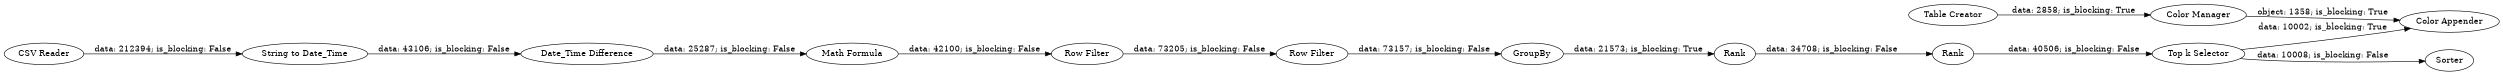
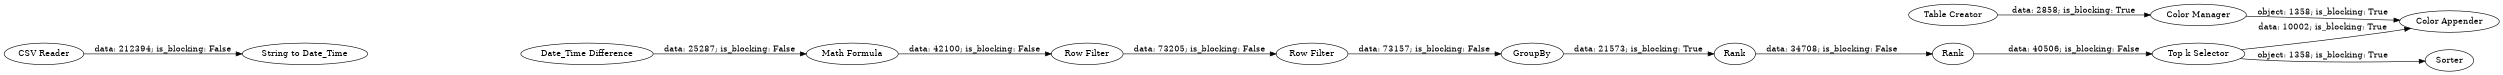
(441, 54) -> none
(2323, 55) -> (2323, 55)
